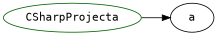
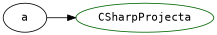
(152, 18) -> (57, 18)
